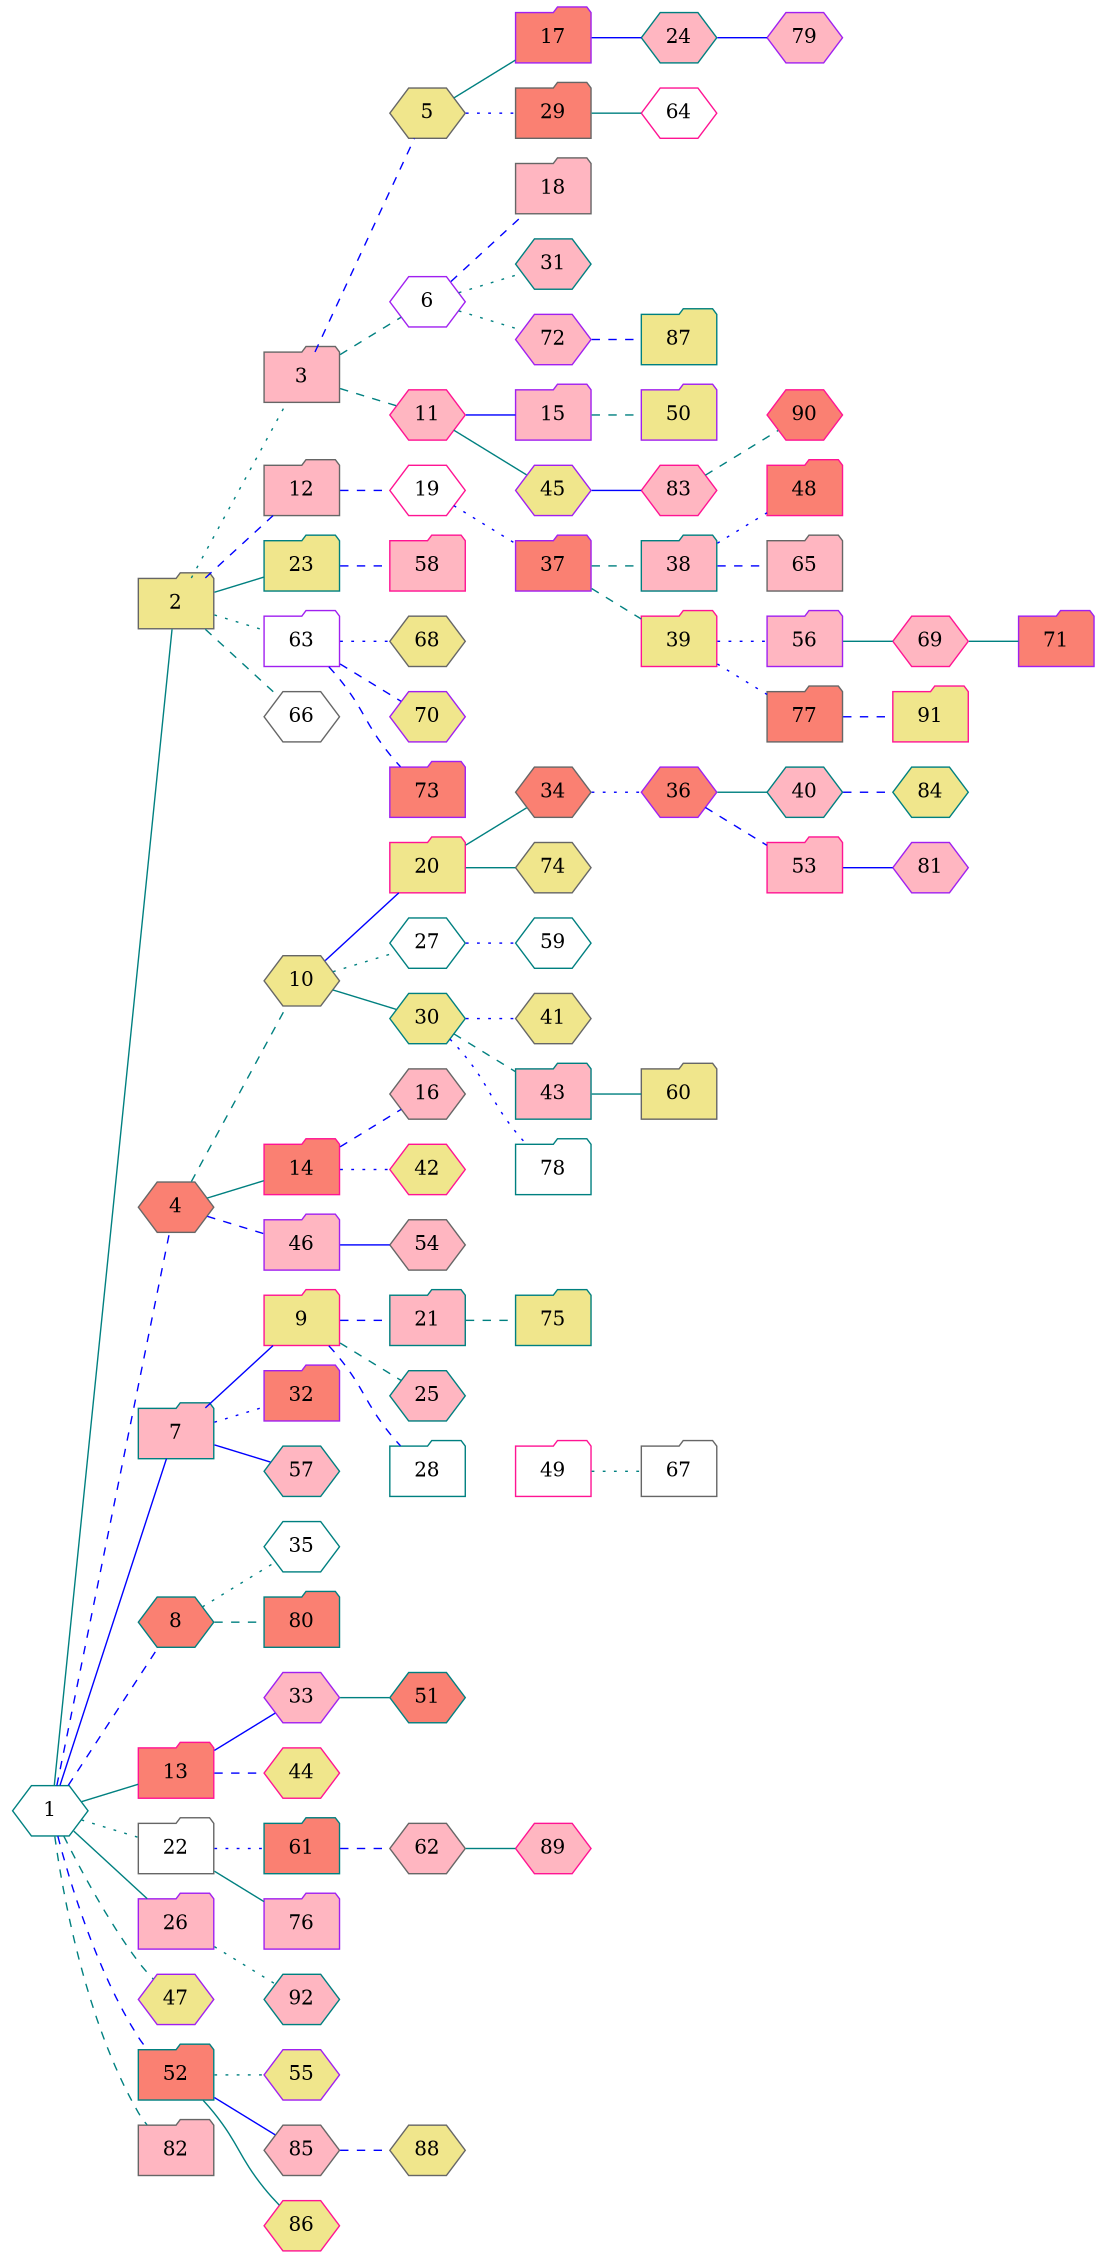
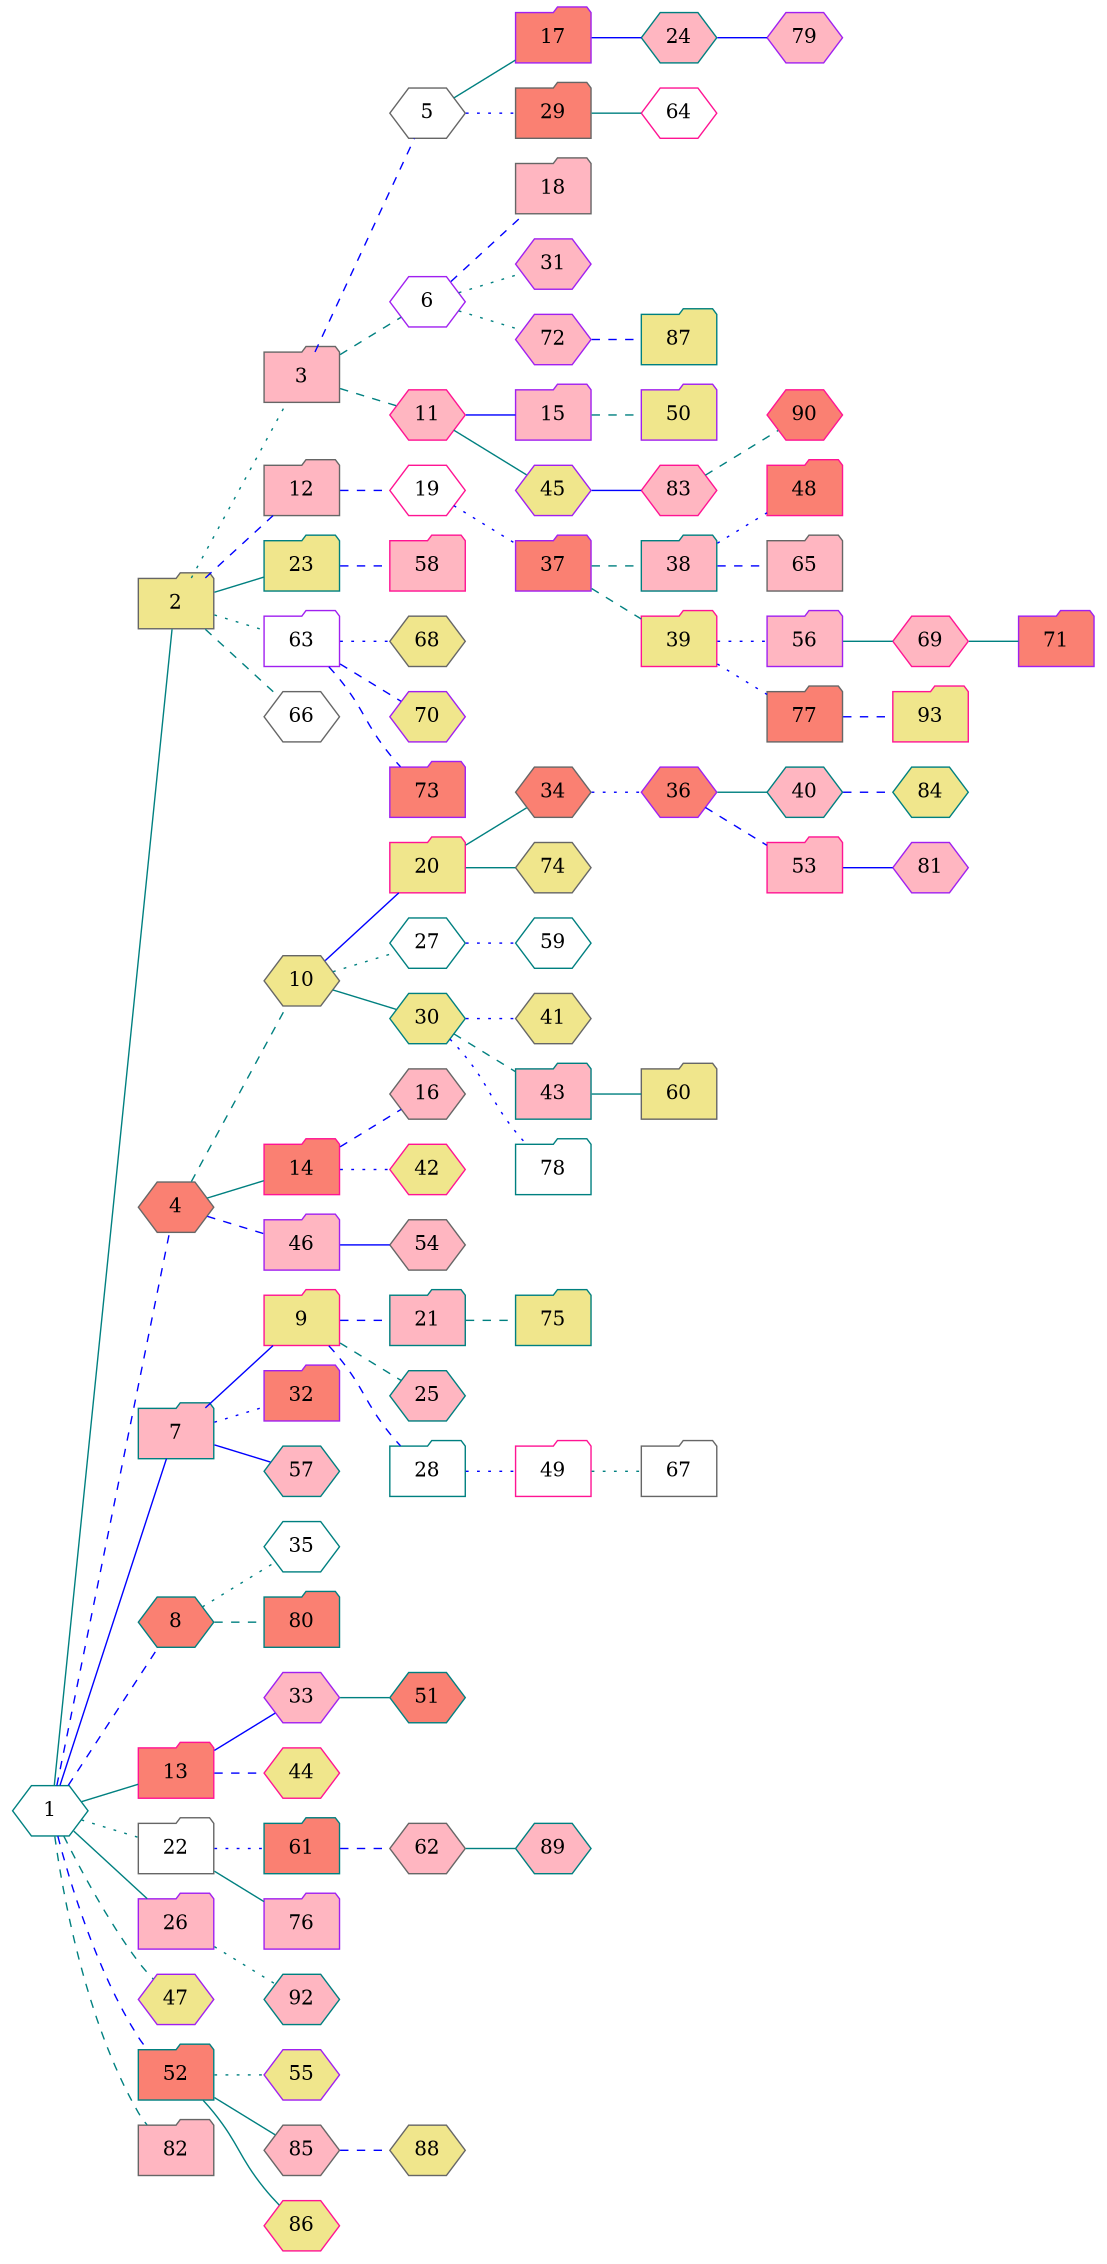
(428, 113) -> (428, 113)
(553, 264) -> (553, 264)
(931, 717) -> (931, 717)
none -> (491, 1471)
(553, 1849) -> (553, 1849)
(245, 2116) -> (245, 2116)
